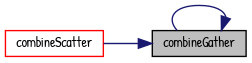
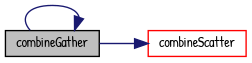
(121, 44) -> (117, 44)
